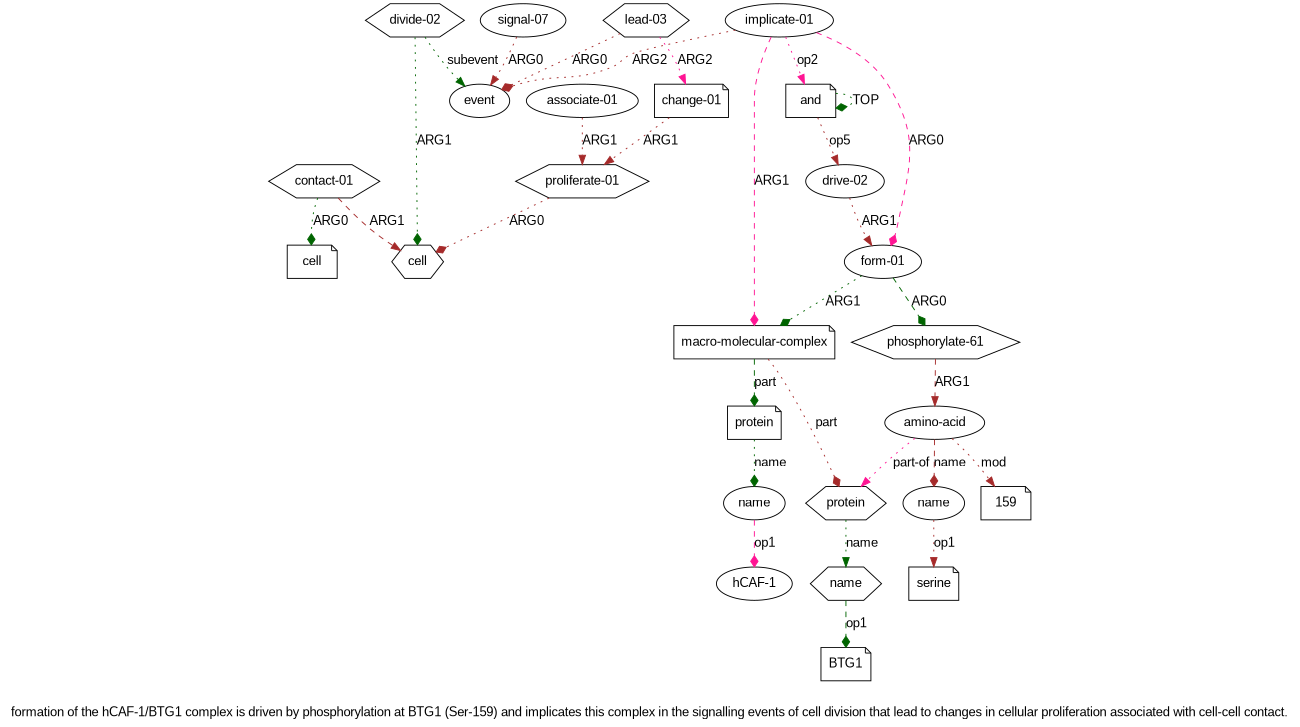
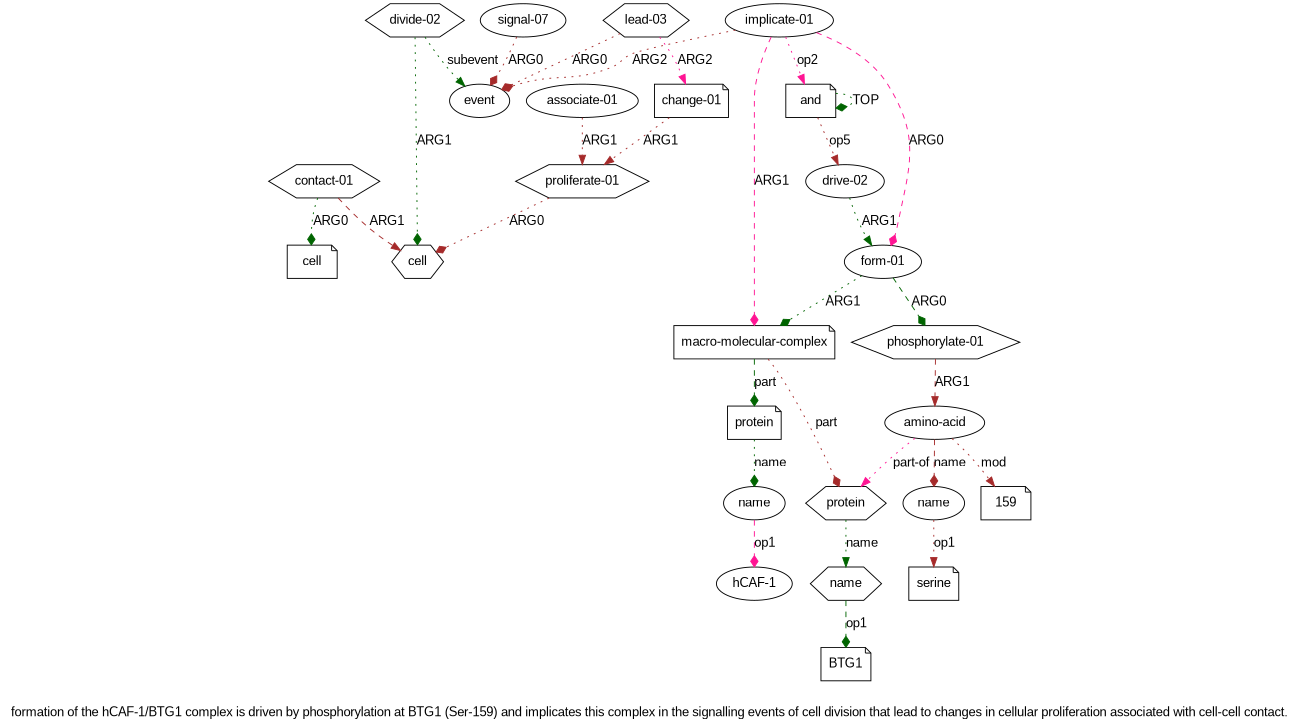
(507, 58) -> (507, 58)
(857, 218) -> (857, 218)
(936, 342) -> (936, 342)
